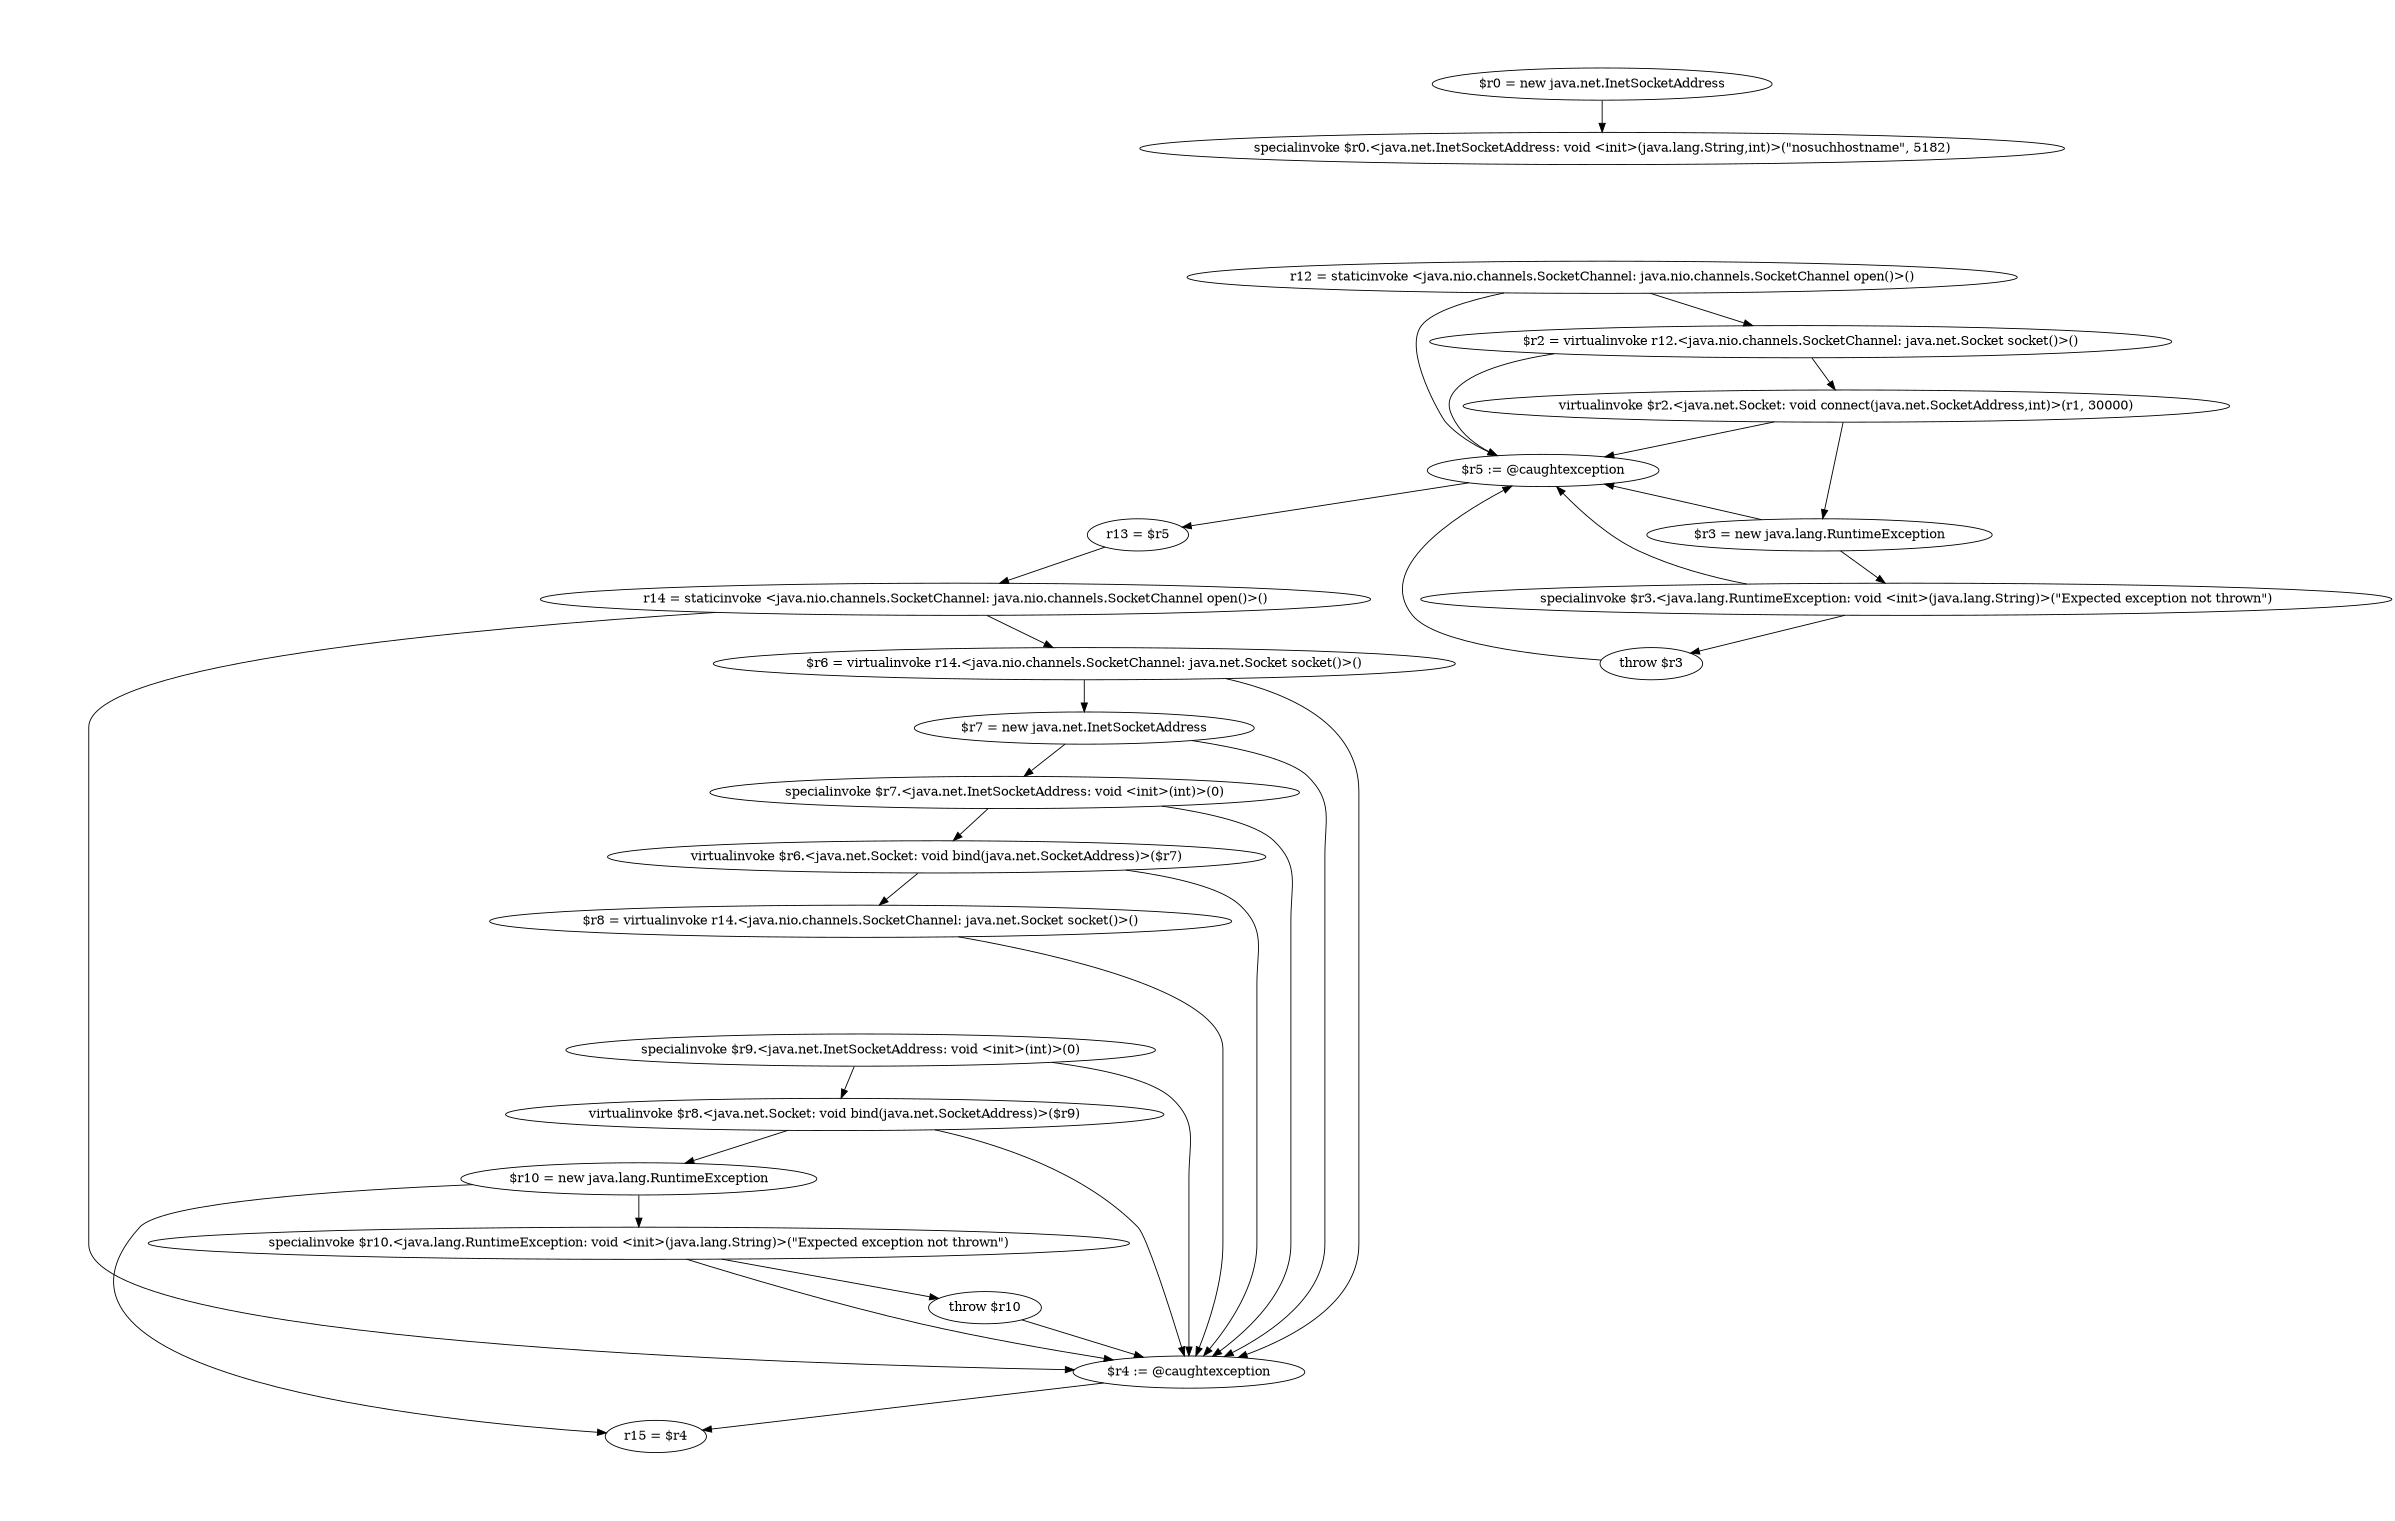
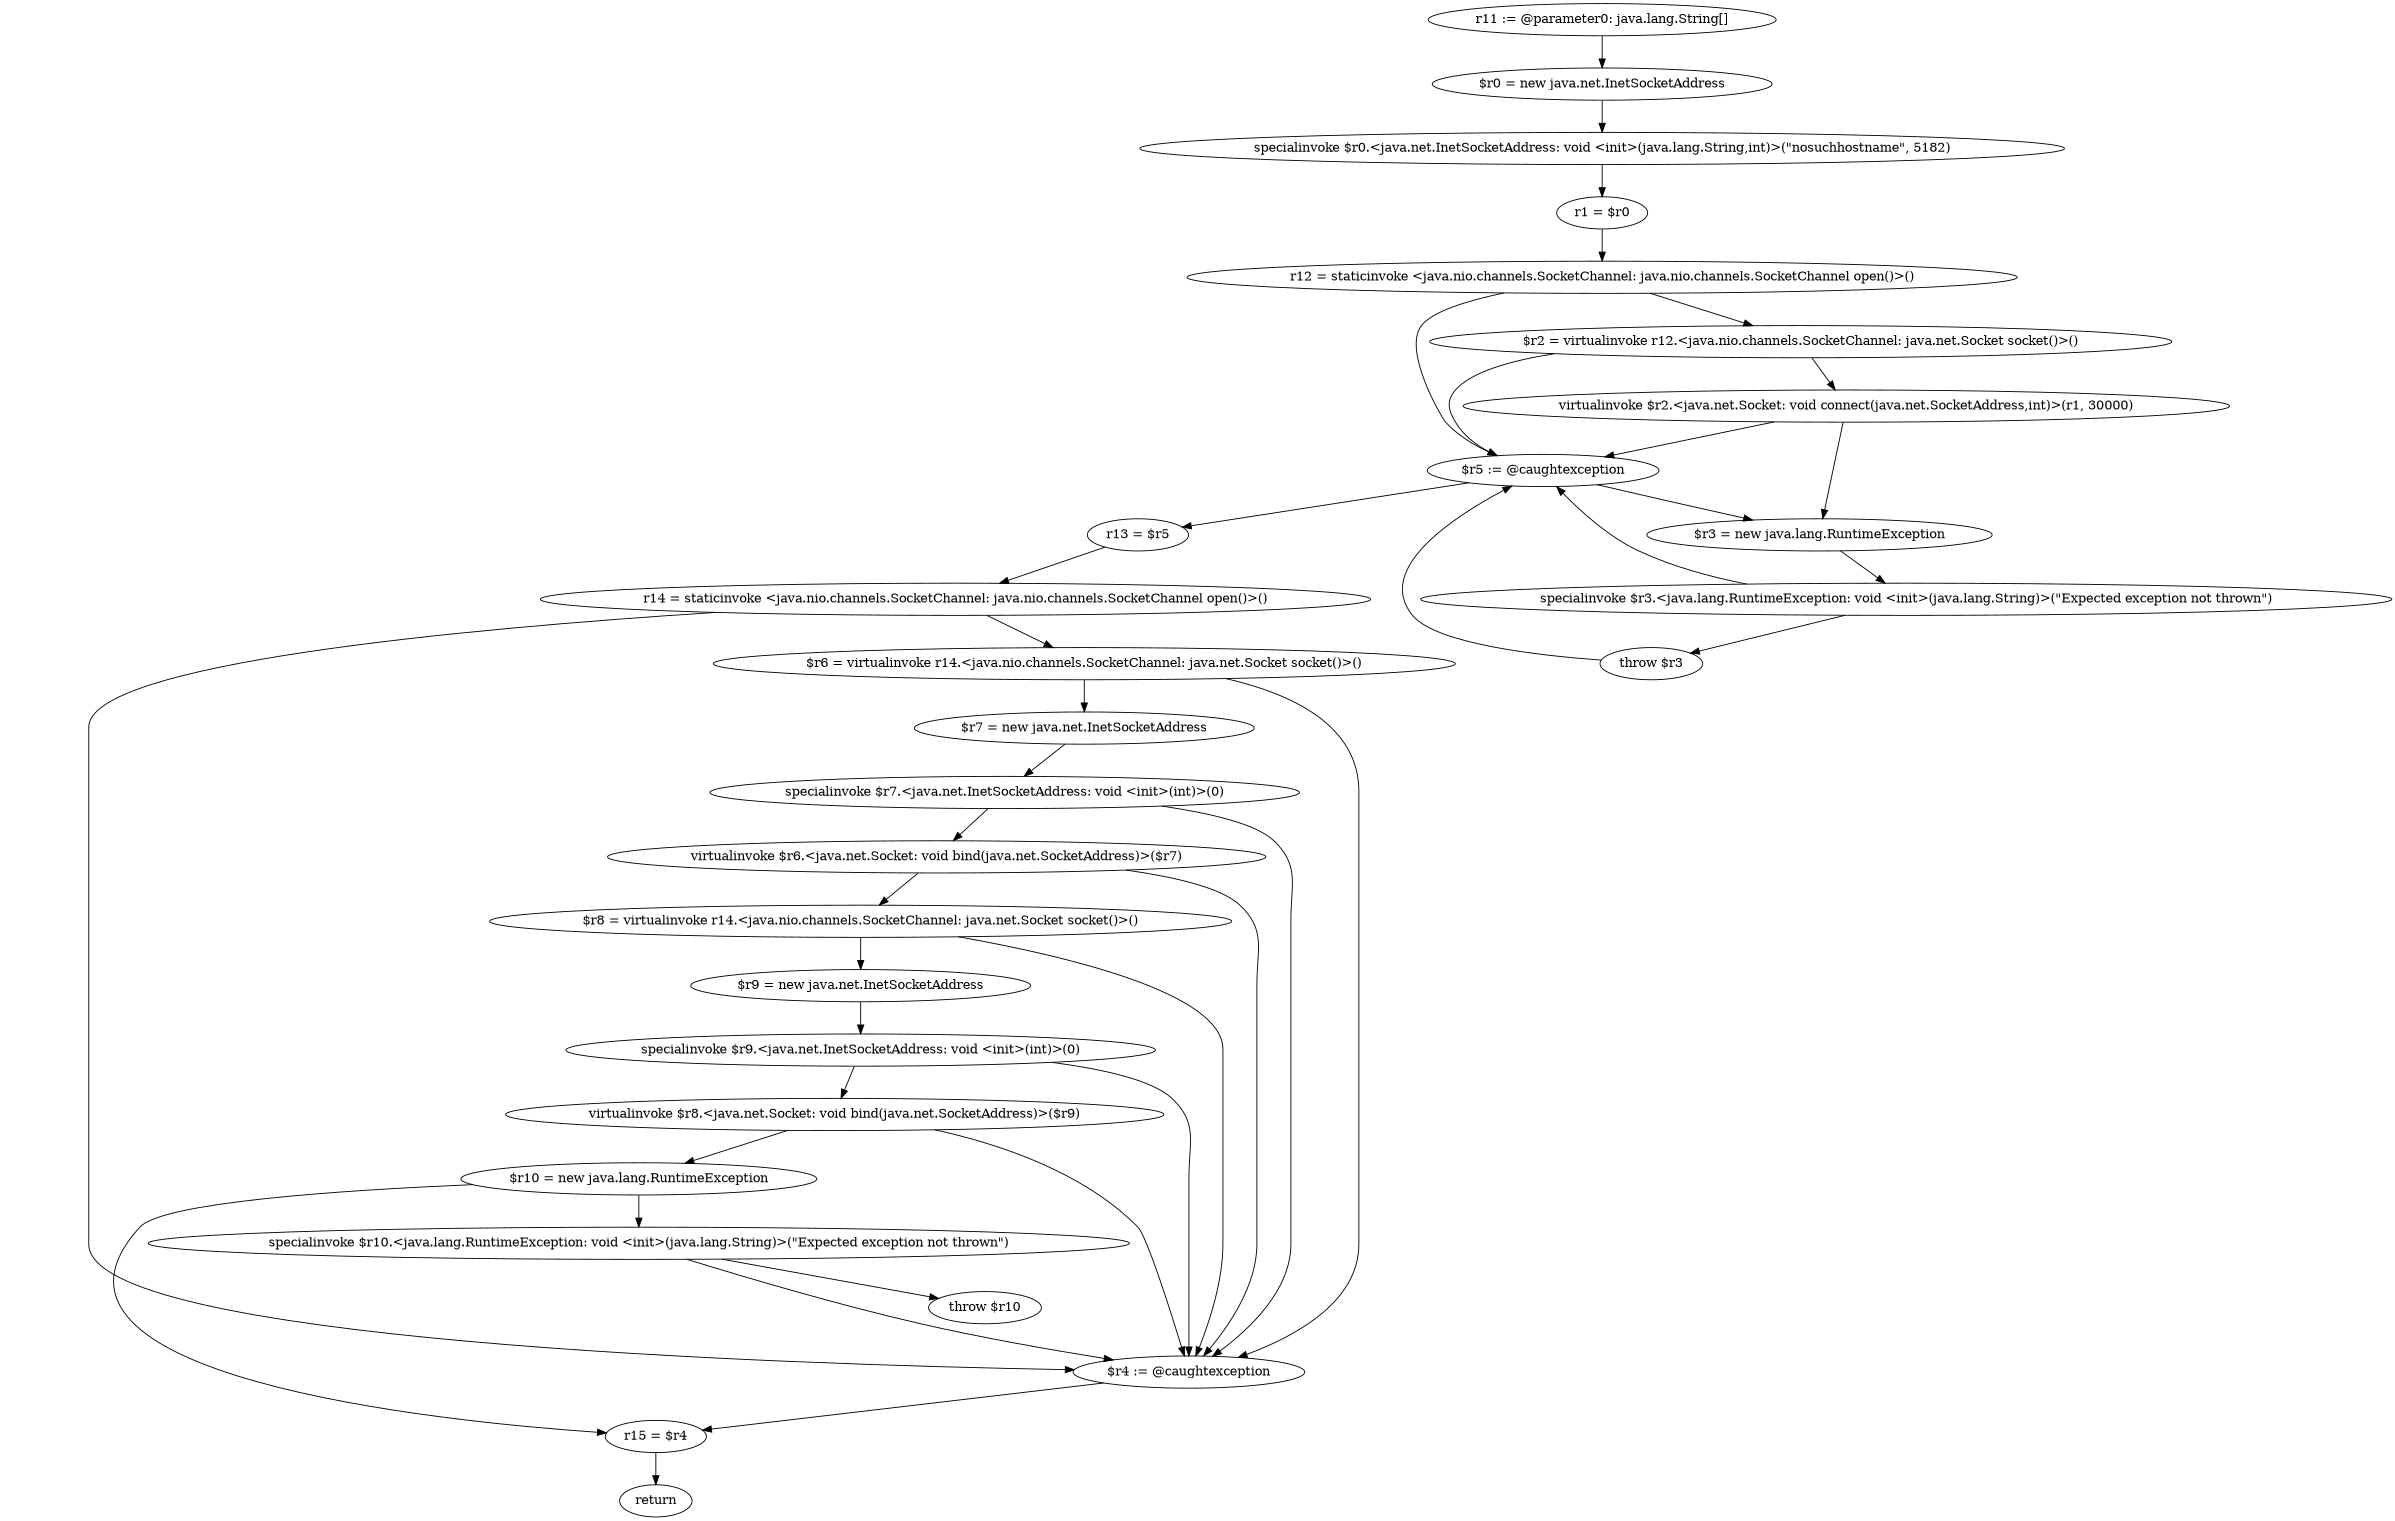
none -> (1602, 20)
none -> (1602, 213)
(1688, 503) -> (1670, 502)
none -> (861, 986)
(1325, 1021) -> none
(1078, 1337) -> none
none -> (656, 1501)
